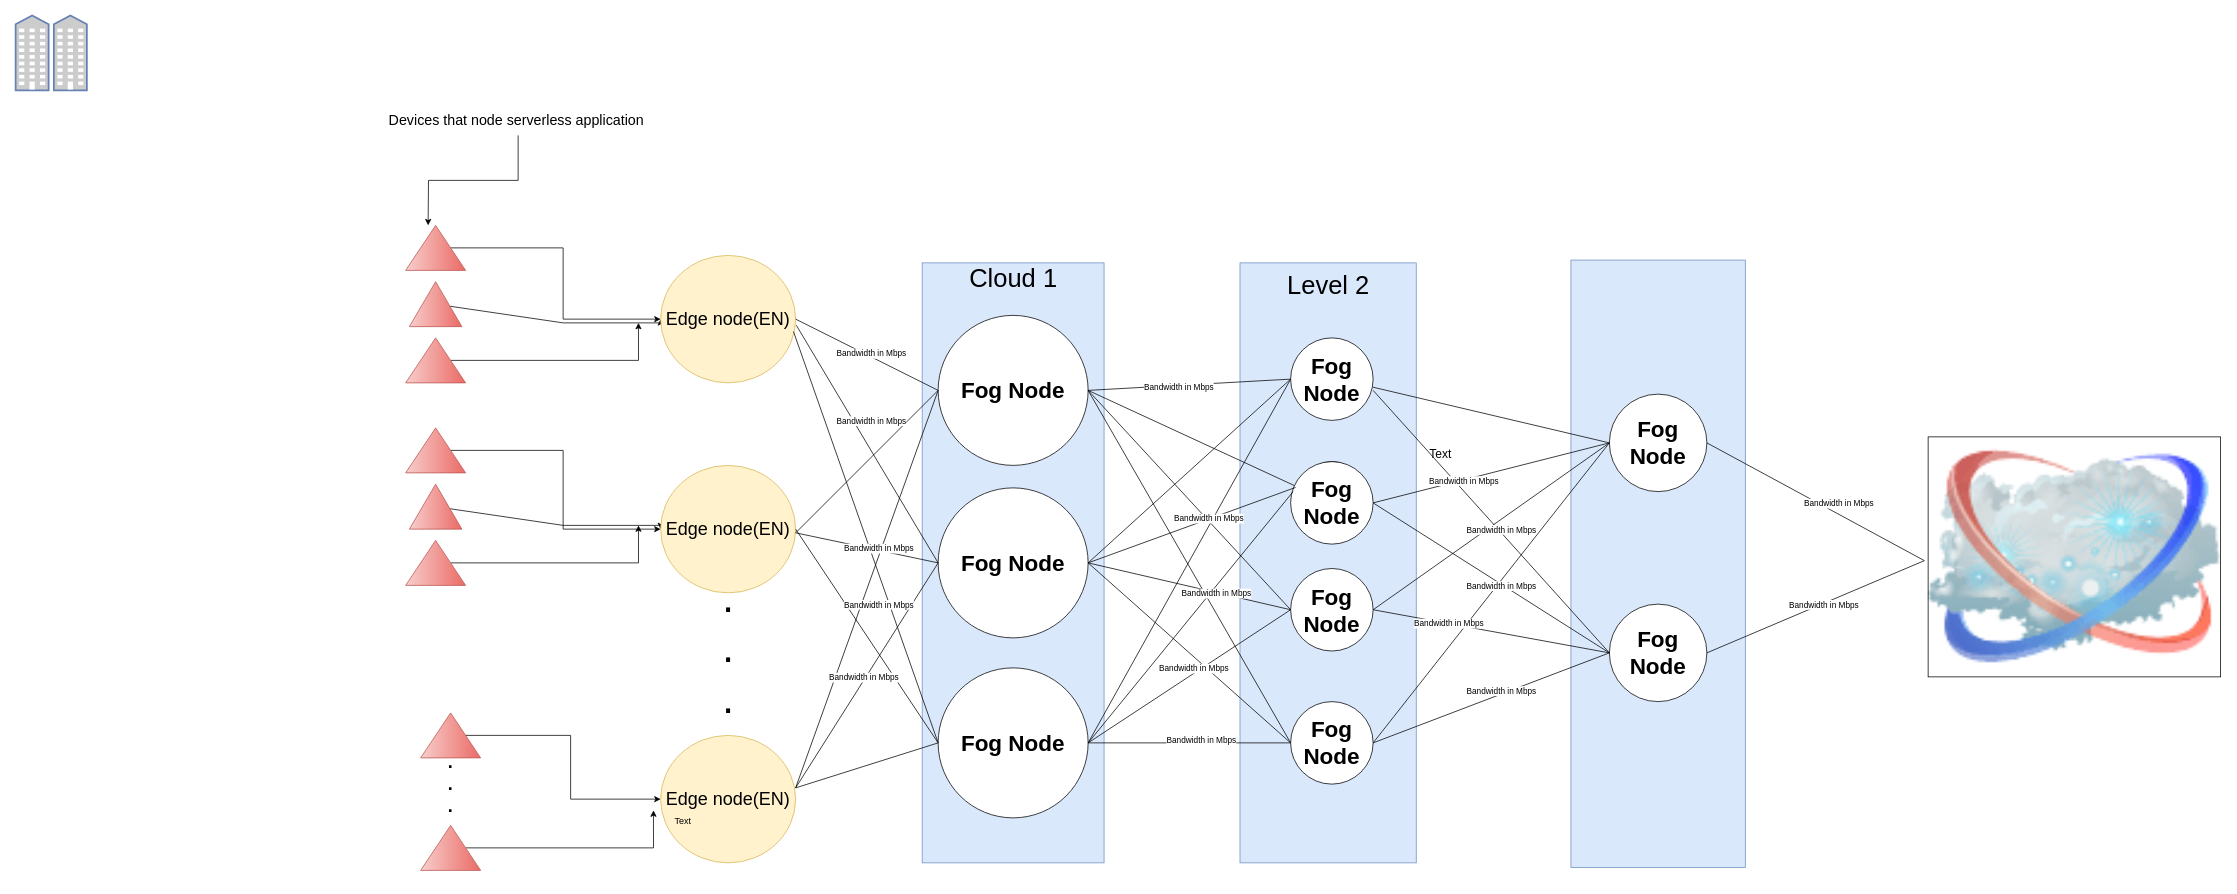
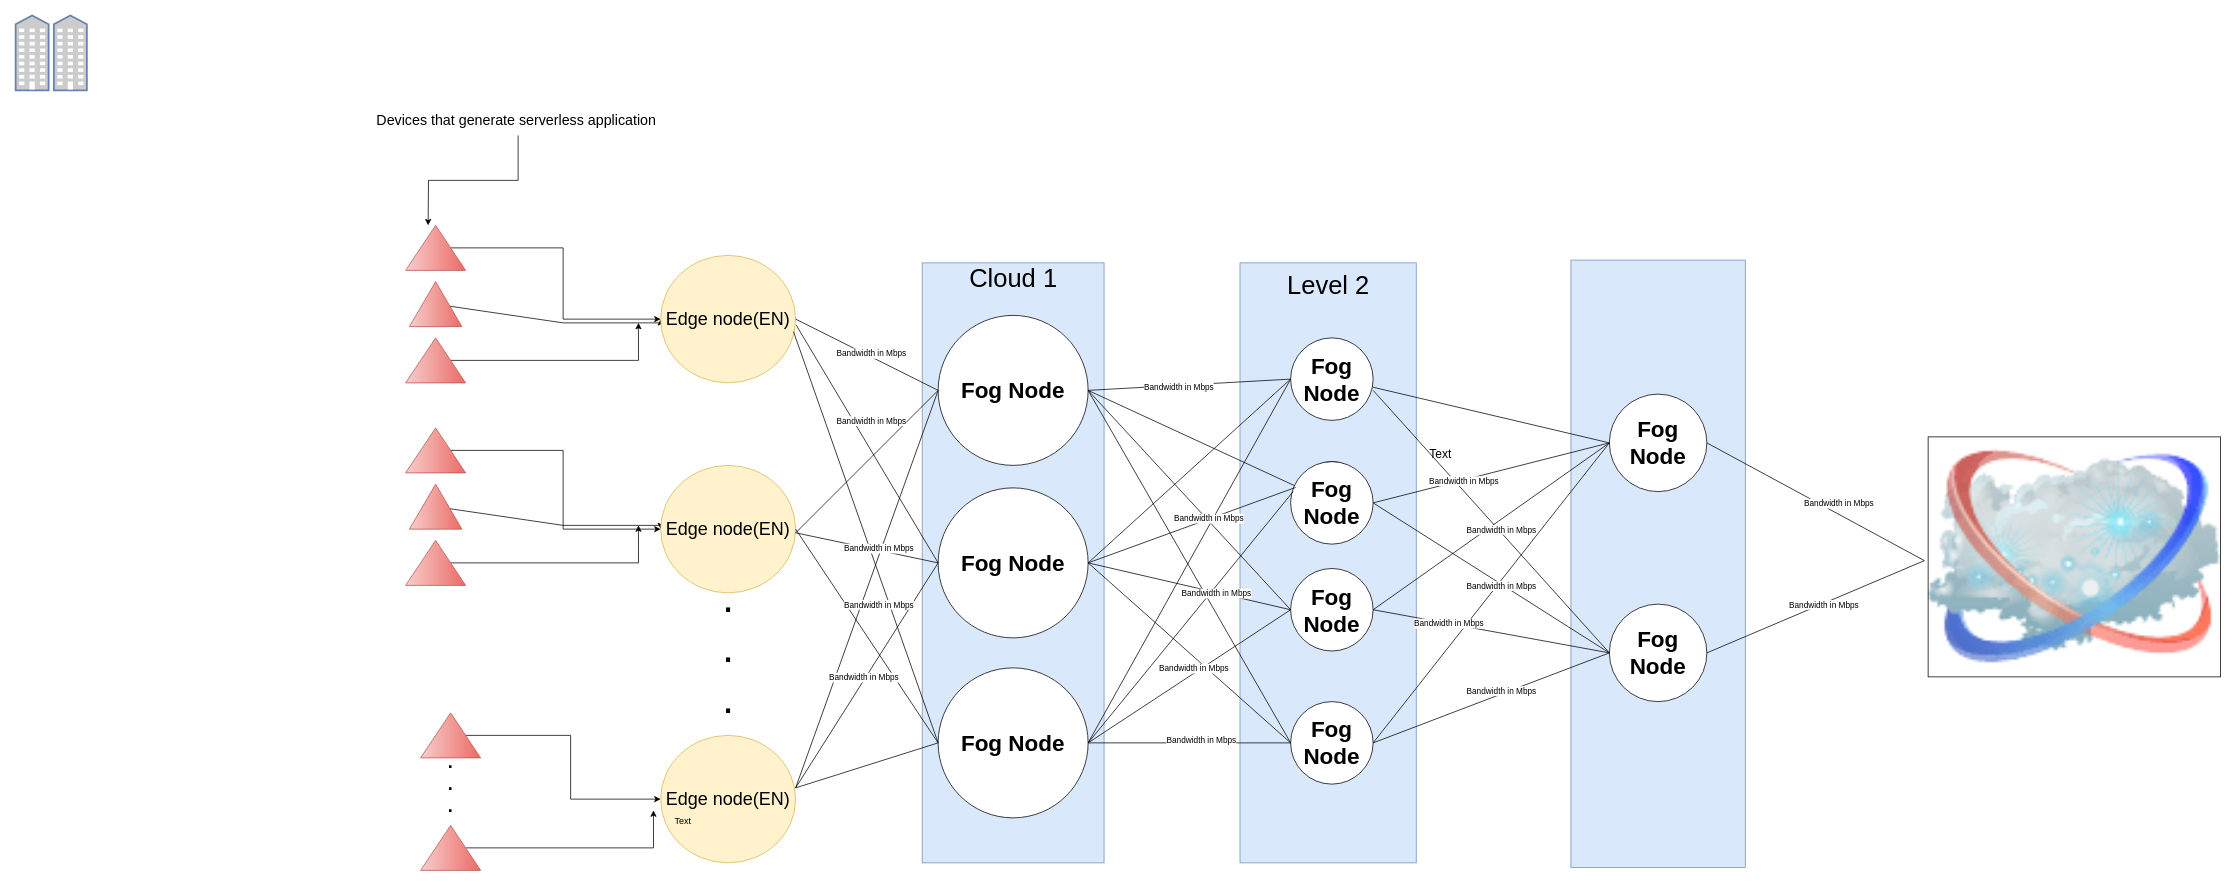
(518, 120) -> (518, 120)
